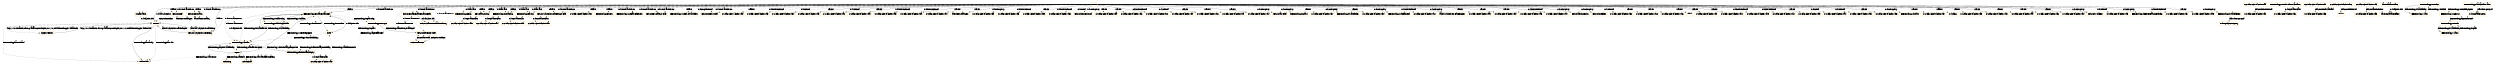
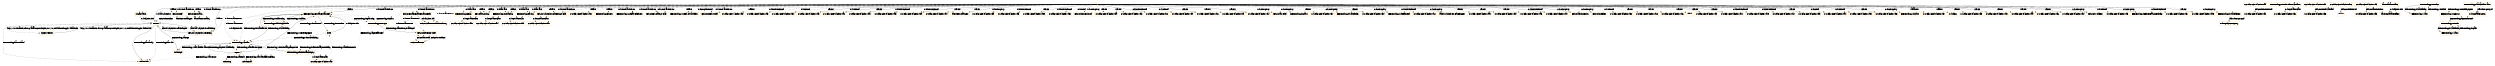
(1914, 9) -> (1914, 9)
(351, 29) -> (356, 15)
none -> (178, 52)
